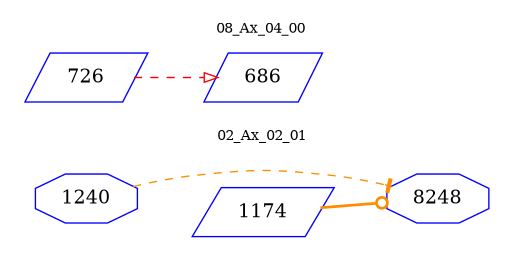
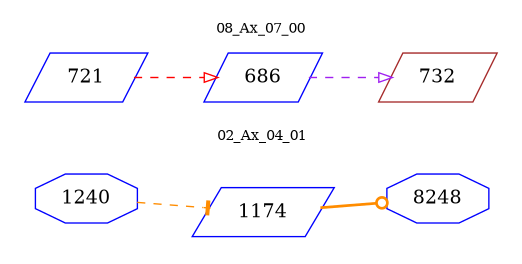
(261, 29) -> (261, 29)
(86, 78) -> (86, 78)
none -> (438, 78)
(262, 137) -> (262, 137)
(259, 171) -> (170, 205)
